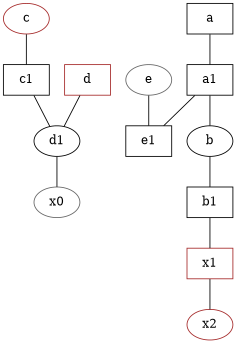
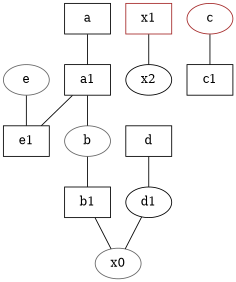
(88, 80) -> (149, 141)
(42, 111) -> none
(210, 141) -> (88, 141)
(210, 233) -> (103, 233)
(210, 325) -> (149, 80)
